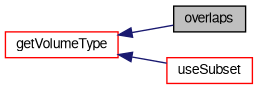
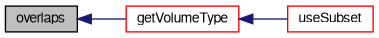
(153, 29) -> (109, 19)
